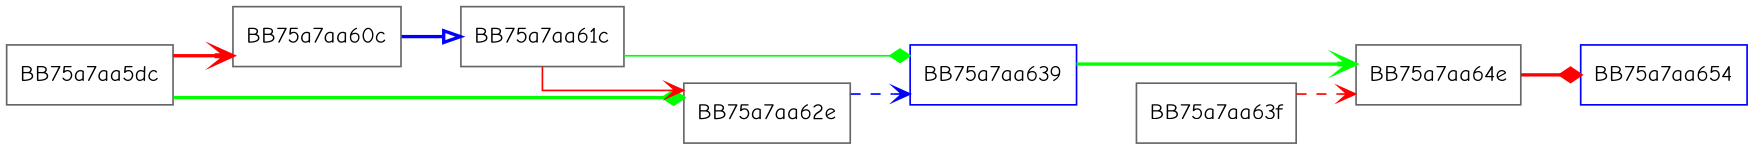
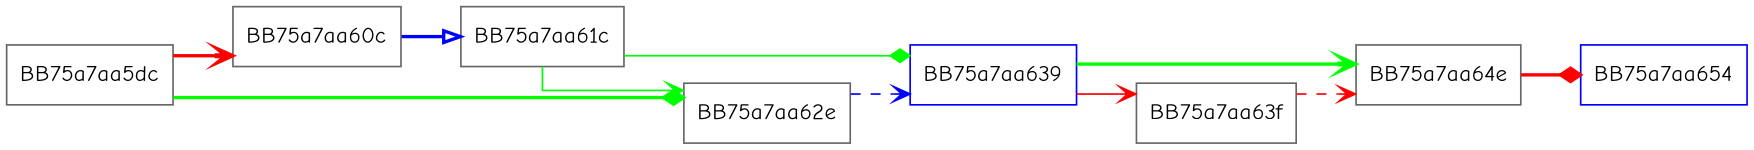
(593, 90) -> (593, 90)
none -> (1098, 94)
